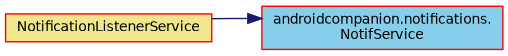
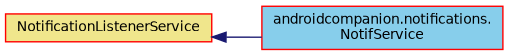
(230, 19) -> (244, 37)
